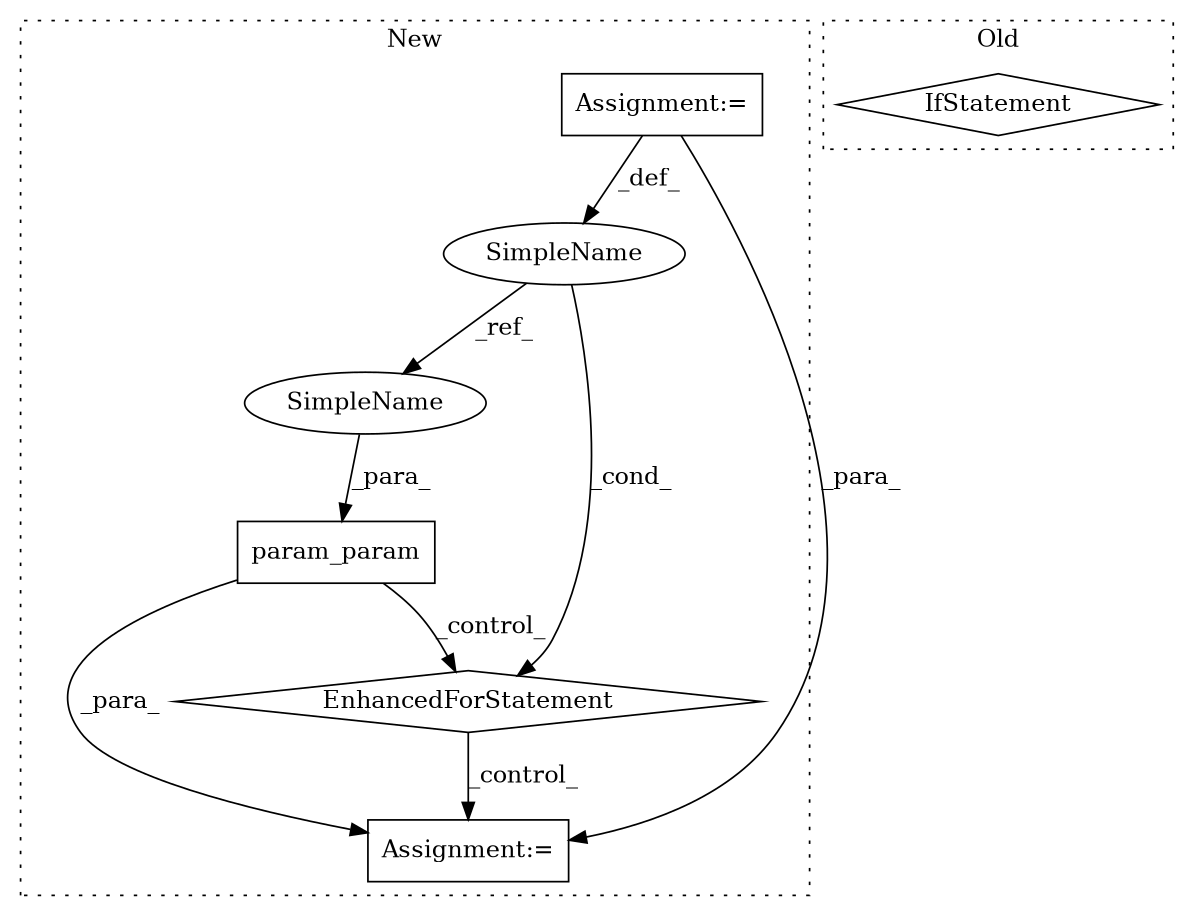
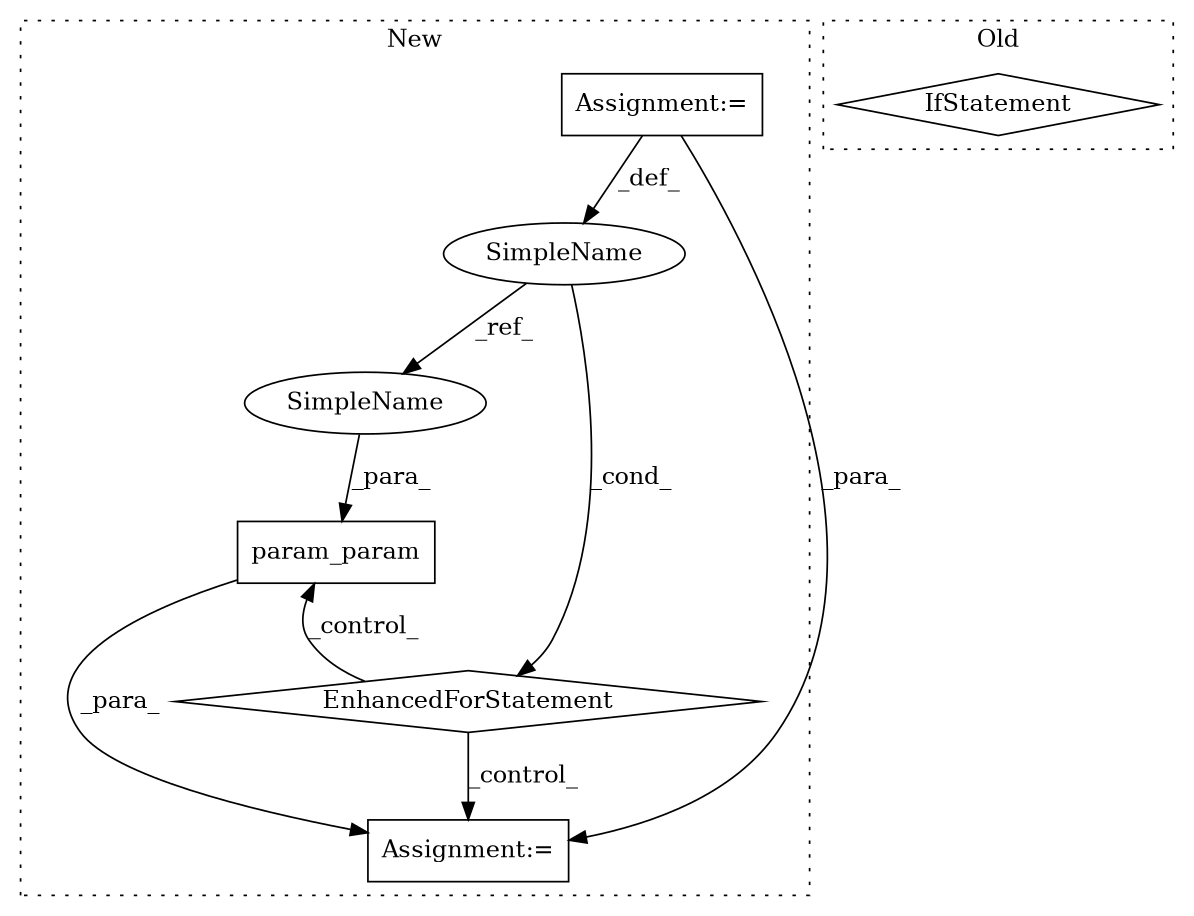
(420, 616) -> (318, 651)
